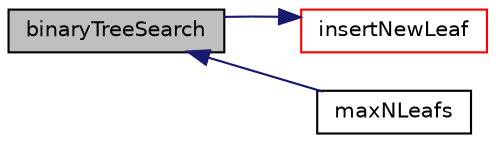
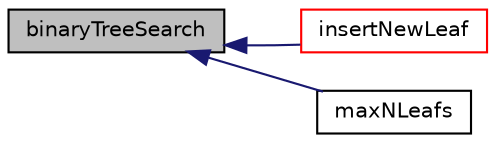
(252, 17) -> (274, 45)
